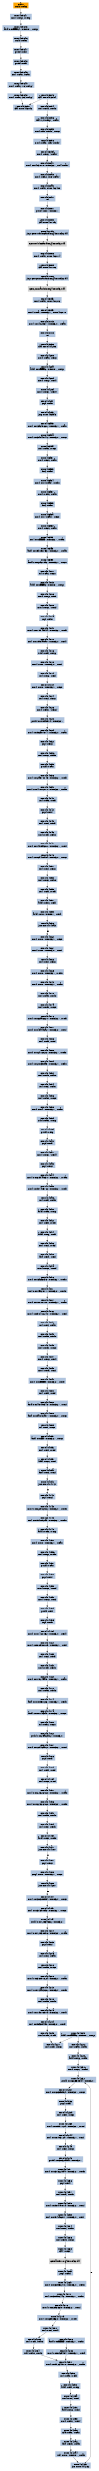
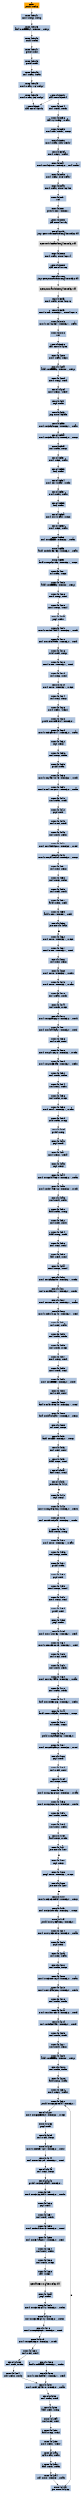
(66, 2040) -> (58, 2051)
